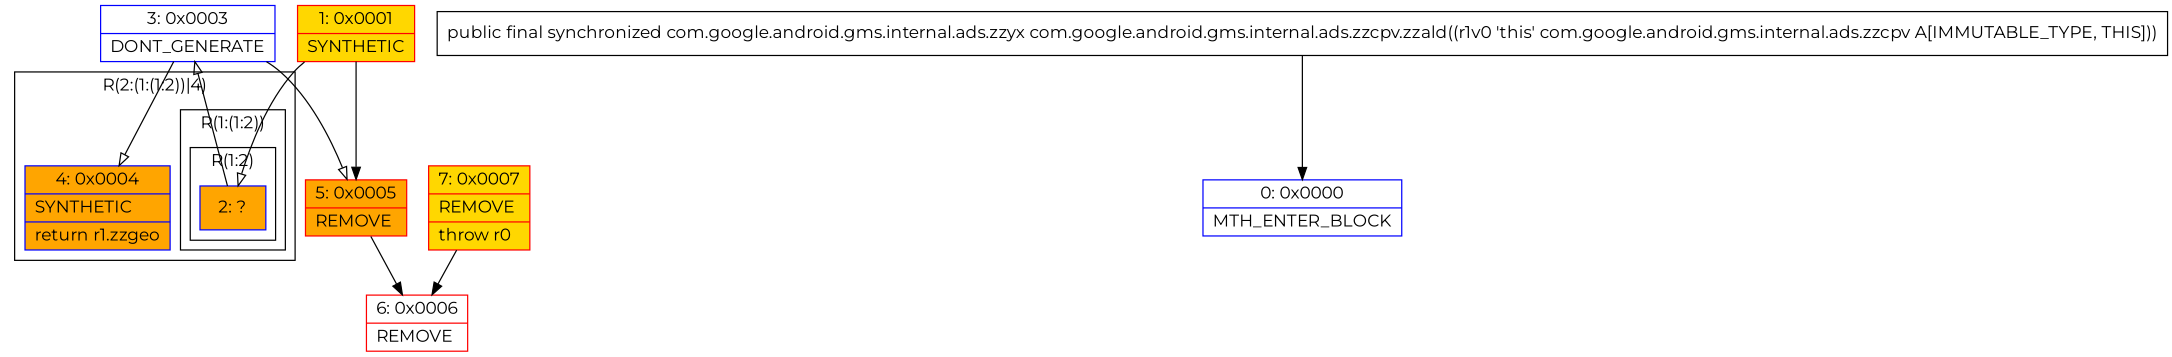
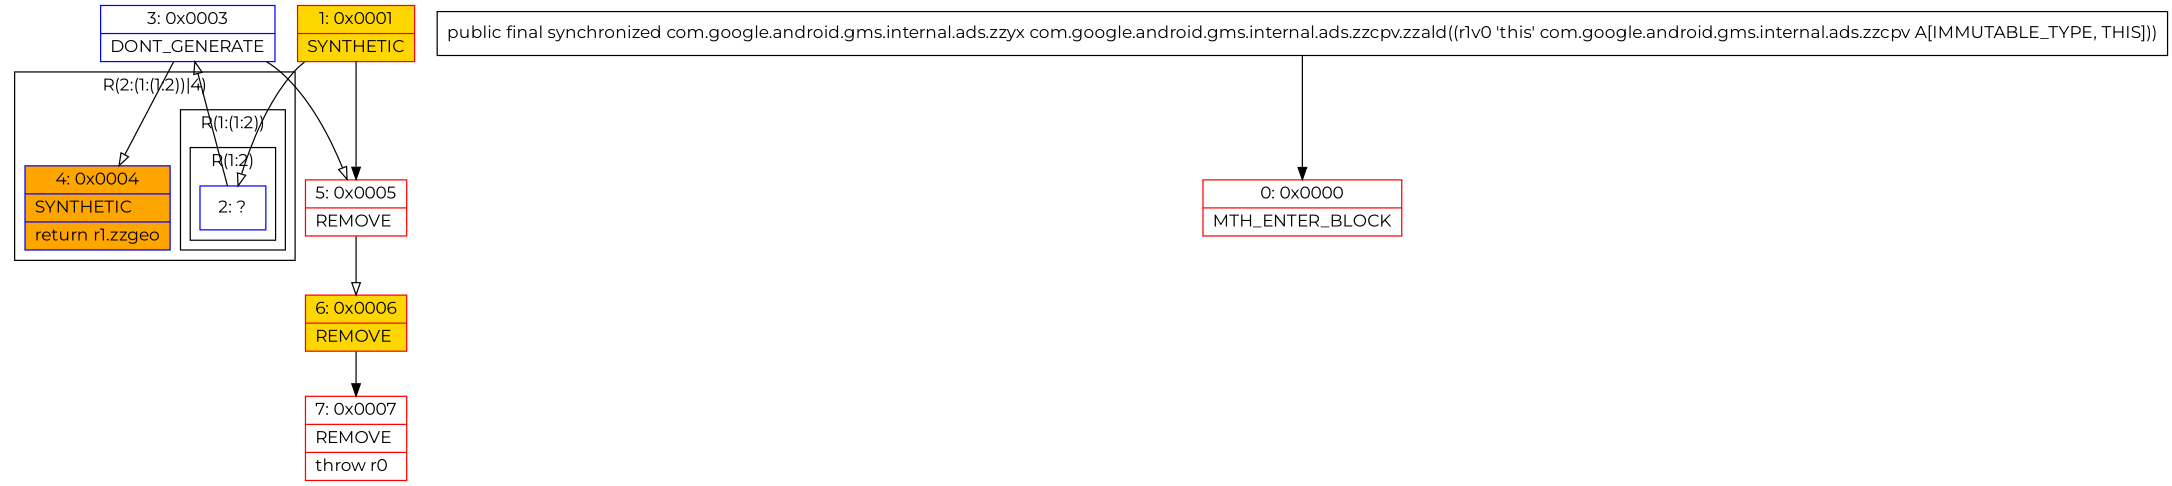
(233, 208) -> (233, 208)
(356, 208) -> (356, 208)
(479, 208) -> (356, 438)
(1302, 208) -> (1302, 208)
(384, 260) -> (356, 260)
(447, 267) -> (356, 368)
(417, 323) -> (356, 323)
